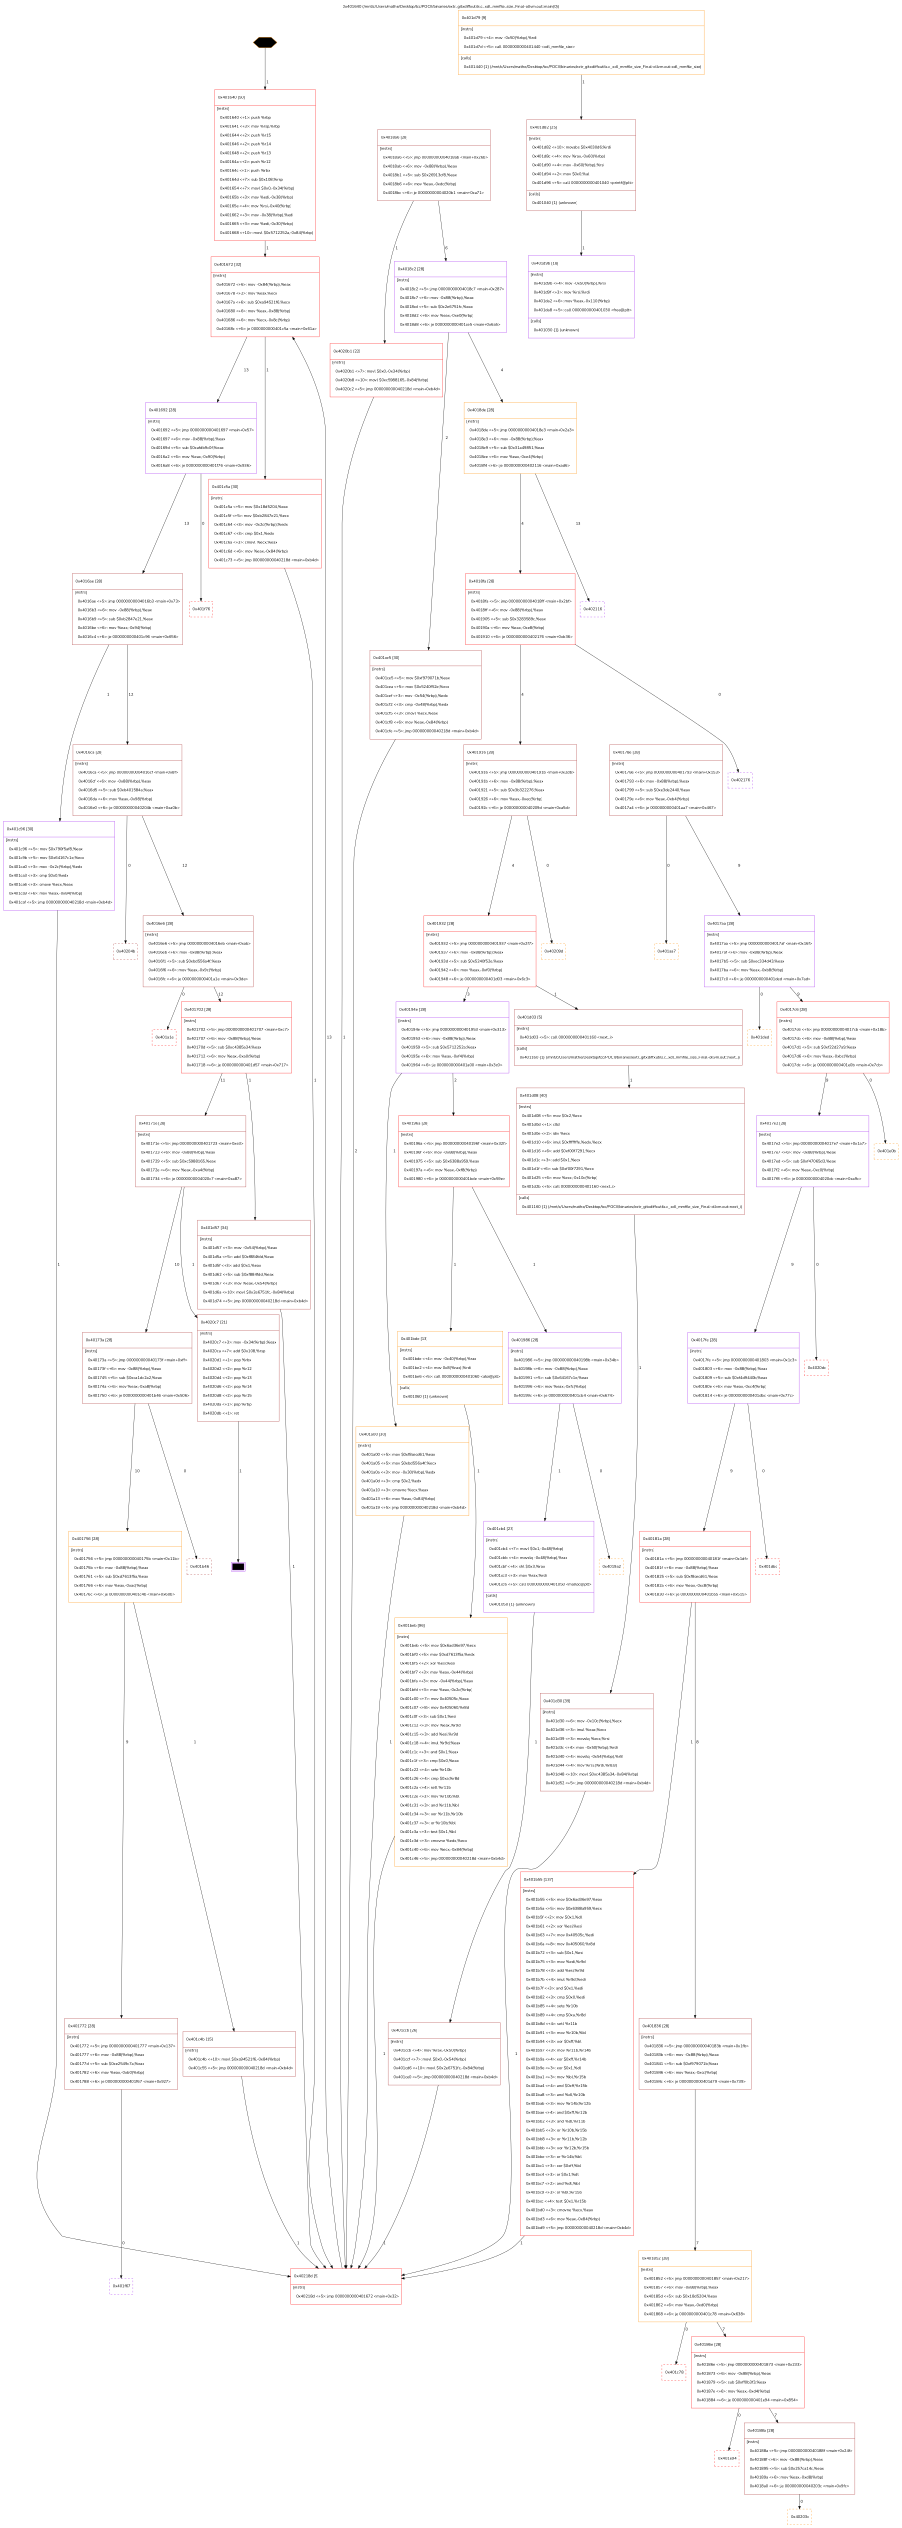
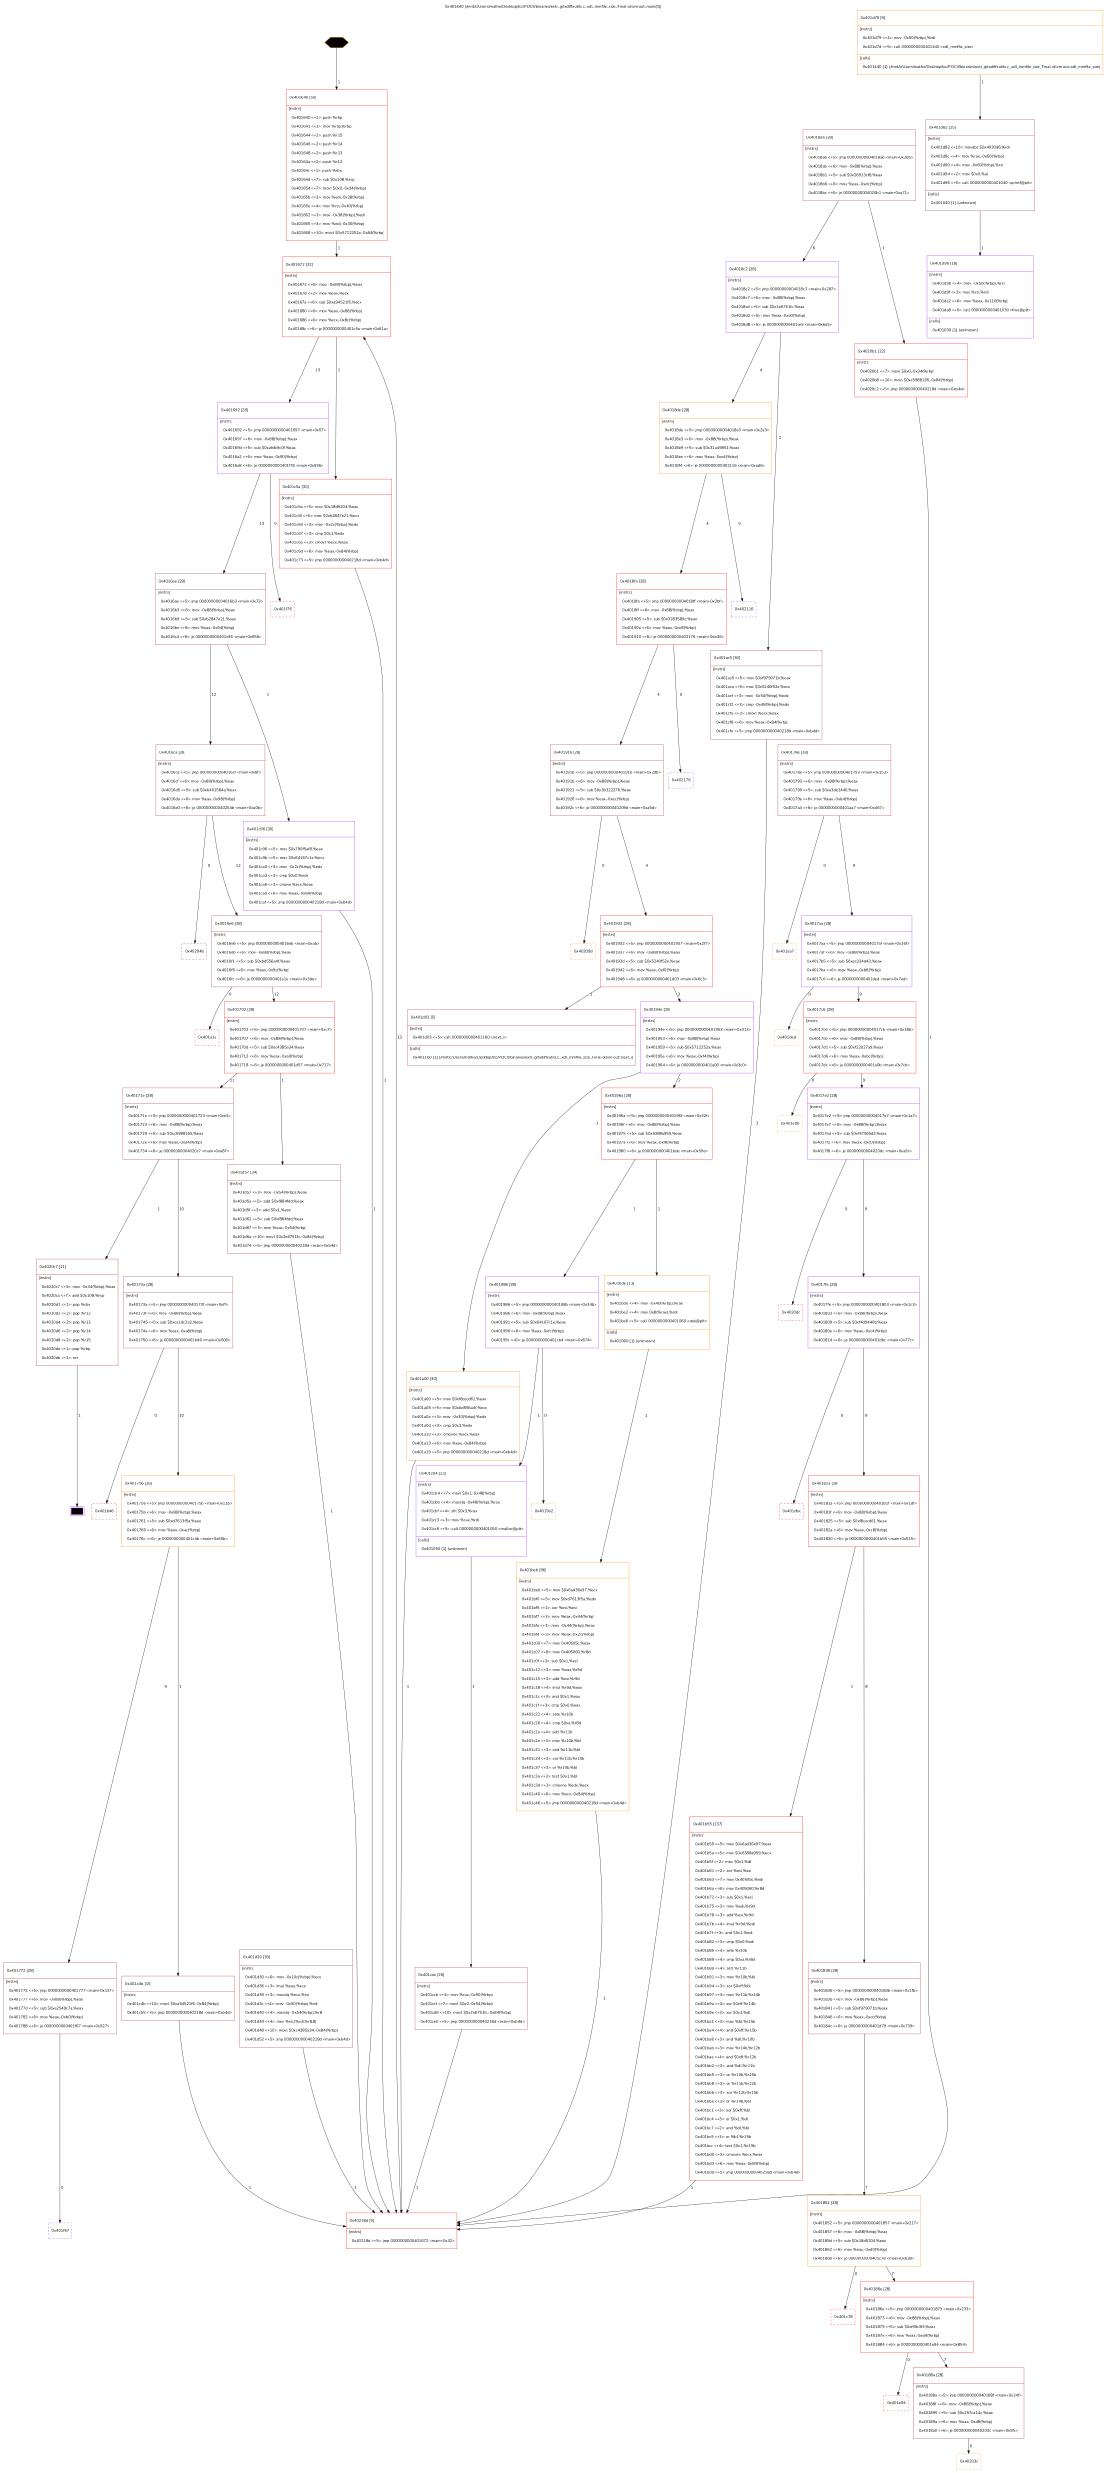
(578, 524) -> (739, 524)
(630, 1151) -> none
